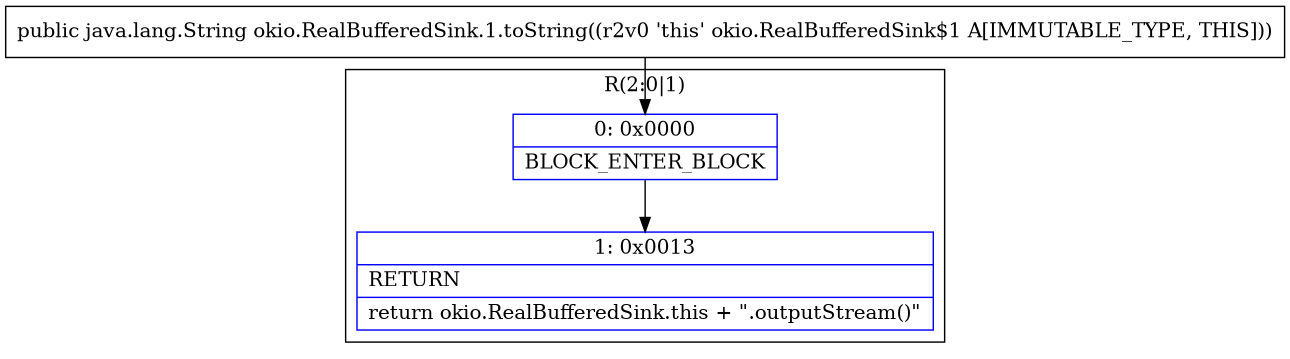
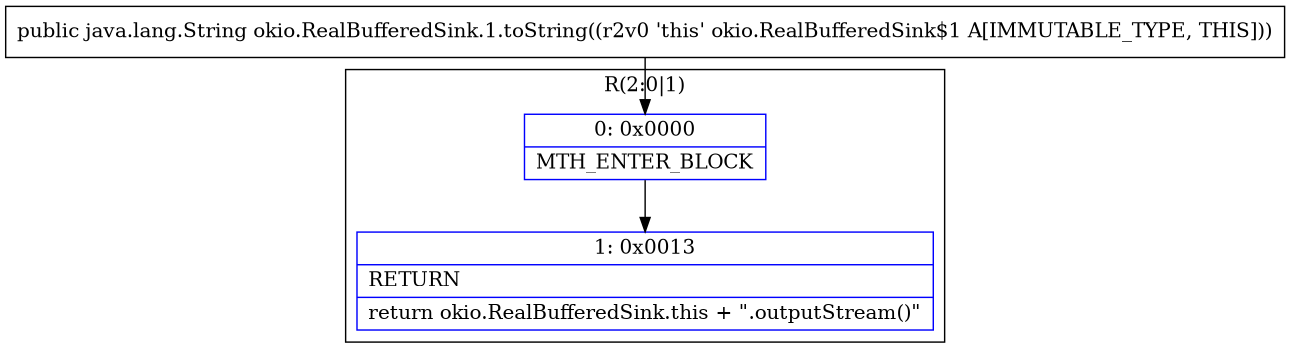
(645, 163) -> (645, 163)
